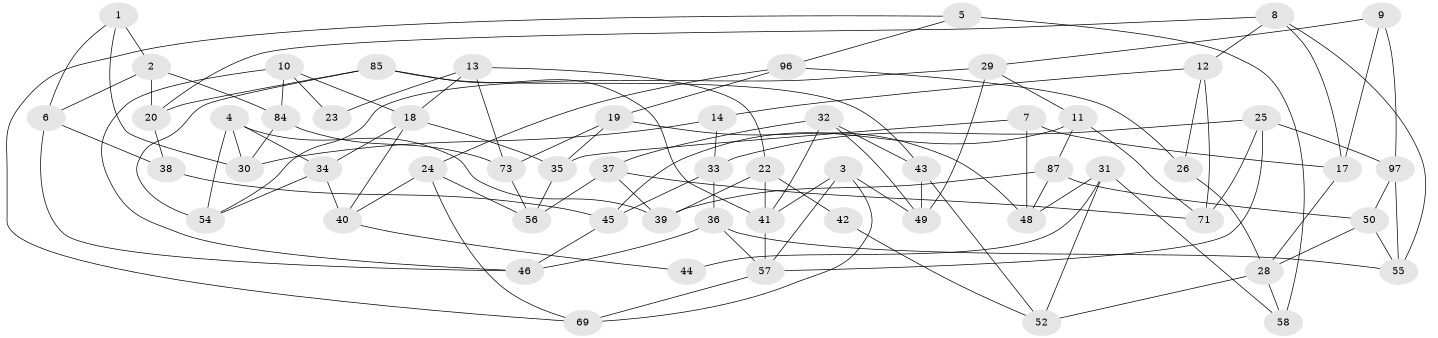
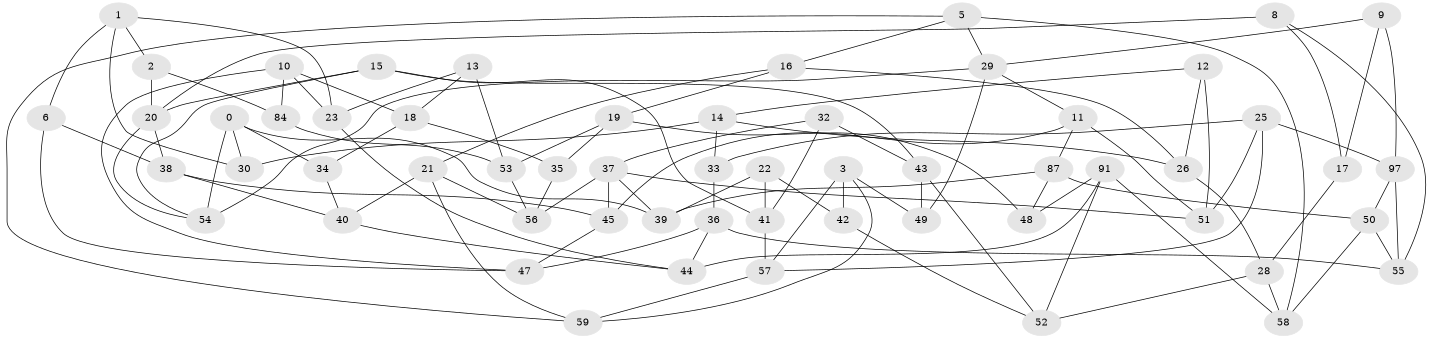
none -> (242, 31)
none -> (975, 41)
(1239, 41) -> none
(377, 67) -> (377, 67)
(786, 67) -> (786, 67)
(633, 76) -> none
(99, 92) -> none
(230, 118) -> (230, 118)
(1027, 118) -> none
(263, 144) -> none
none -> (1016, 144)
(878, 166) -> none
(377, 169) -> (258, 196)
(428, 169) -> (428, 169)
(506, 169) -> (506, 169)
(1105, 169) -> (1105, 169)
(264, 195) -> (123, 189)
(661, 195) -> (609, 195)
(799, 198) -> (843, 200)
(1205, 220) -> (1205, 220)
none -> (492, 228)
(739, 246) -> (700, 246)
(1317, 246) -> (1327, 272)
(525, 272) -> (525, 272)
(583, 323) -> (583, 323)
